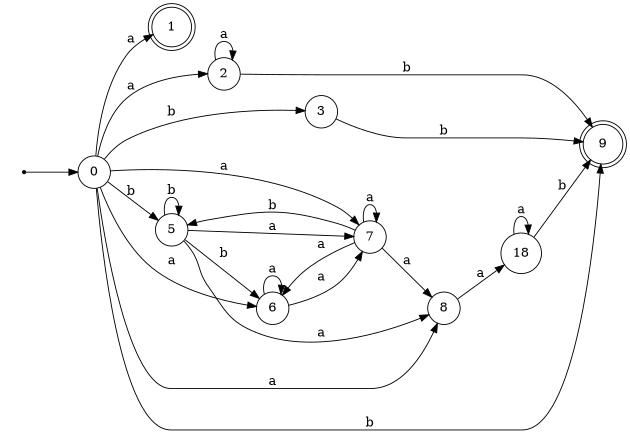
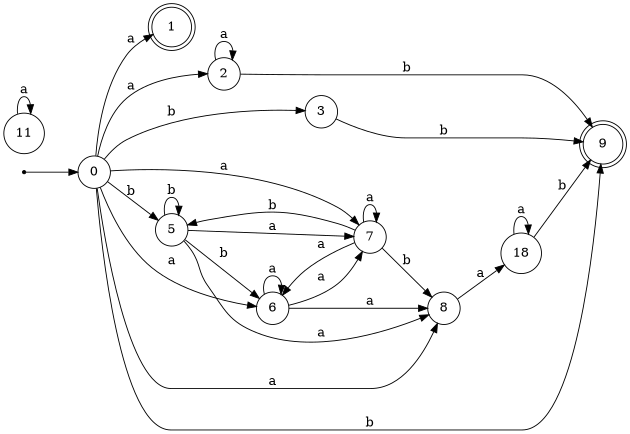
none -> (24, 133)
(407, 261) -> (407, 261)
none -> (354, 308)
